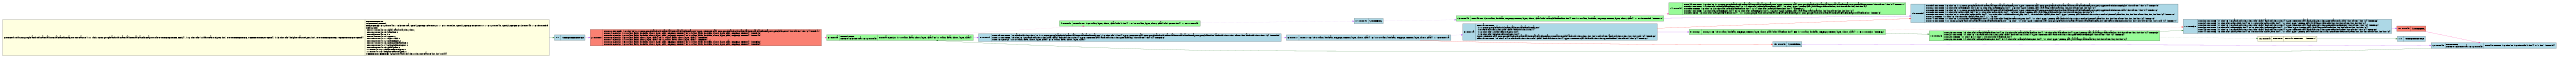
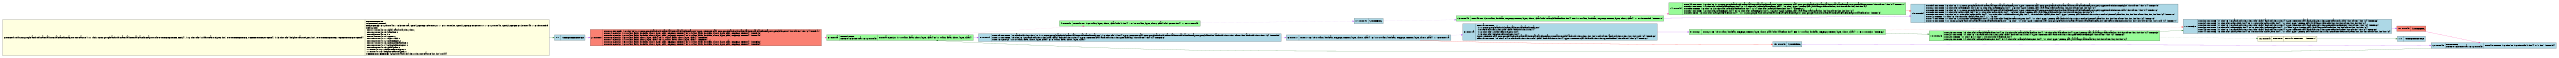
(1783, 23) -> (1908, 11)
